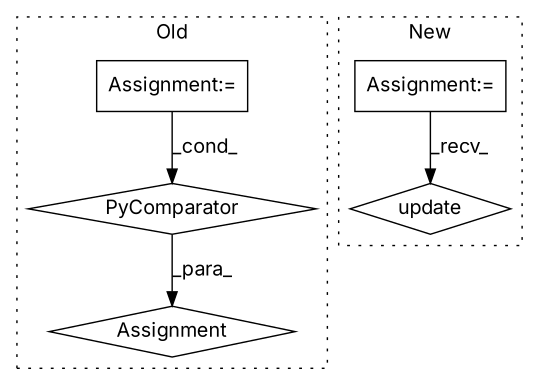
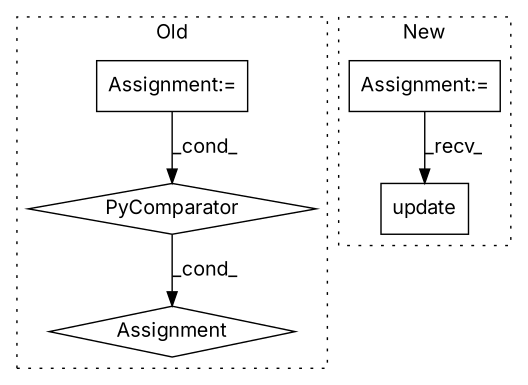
(430, 209) -> (425, 209)
(202, 270) -> (205, 270)
